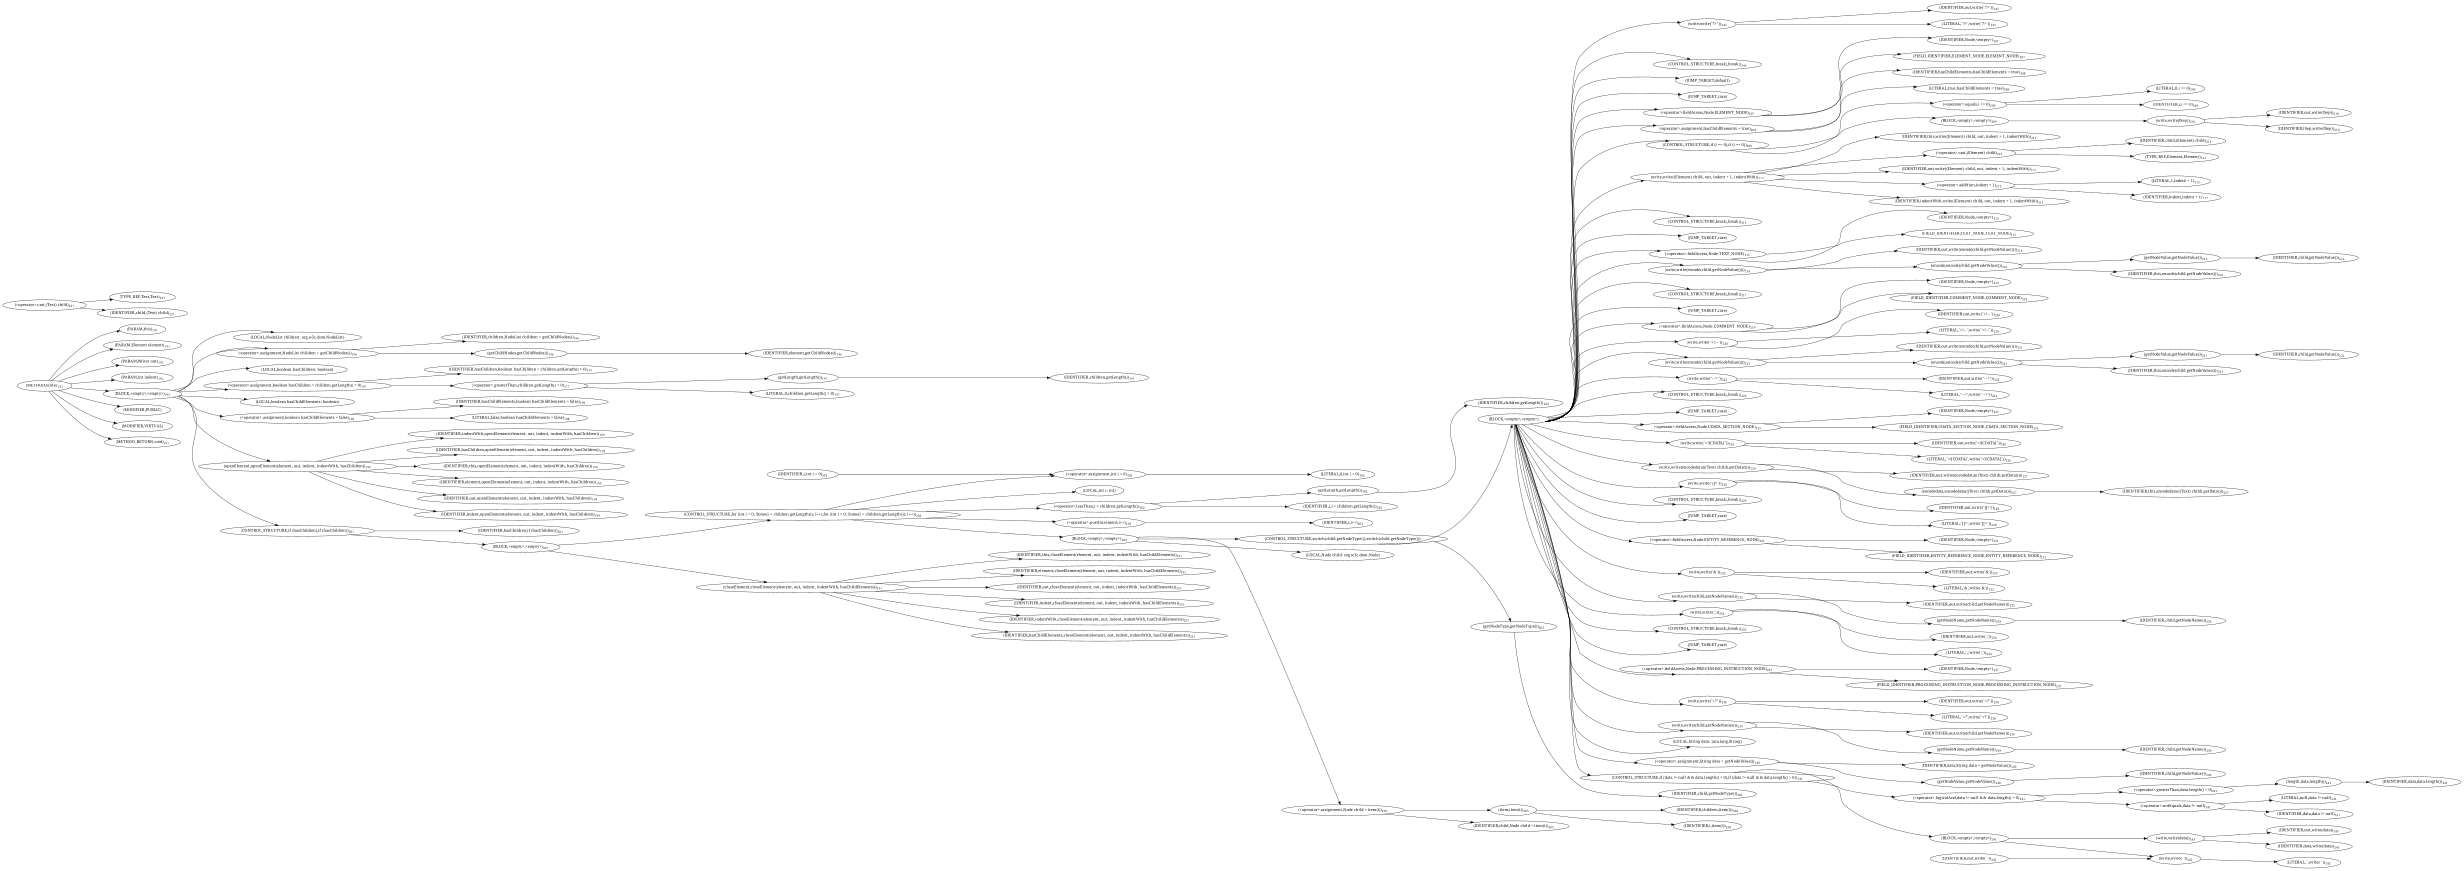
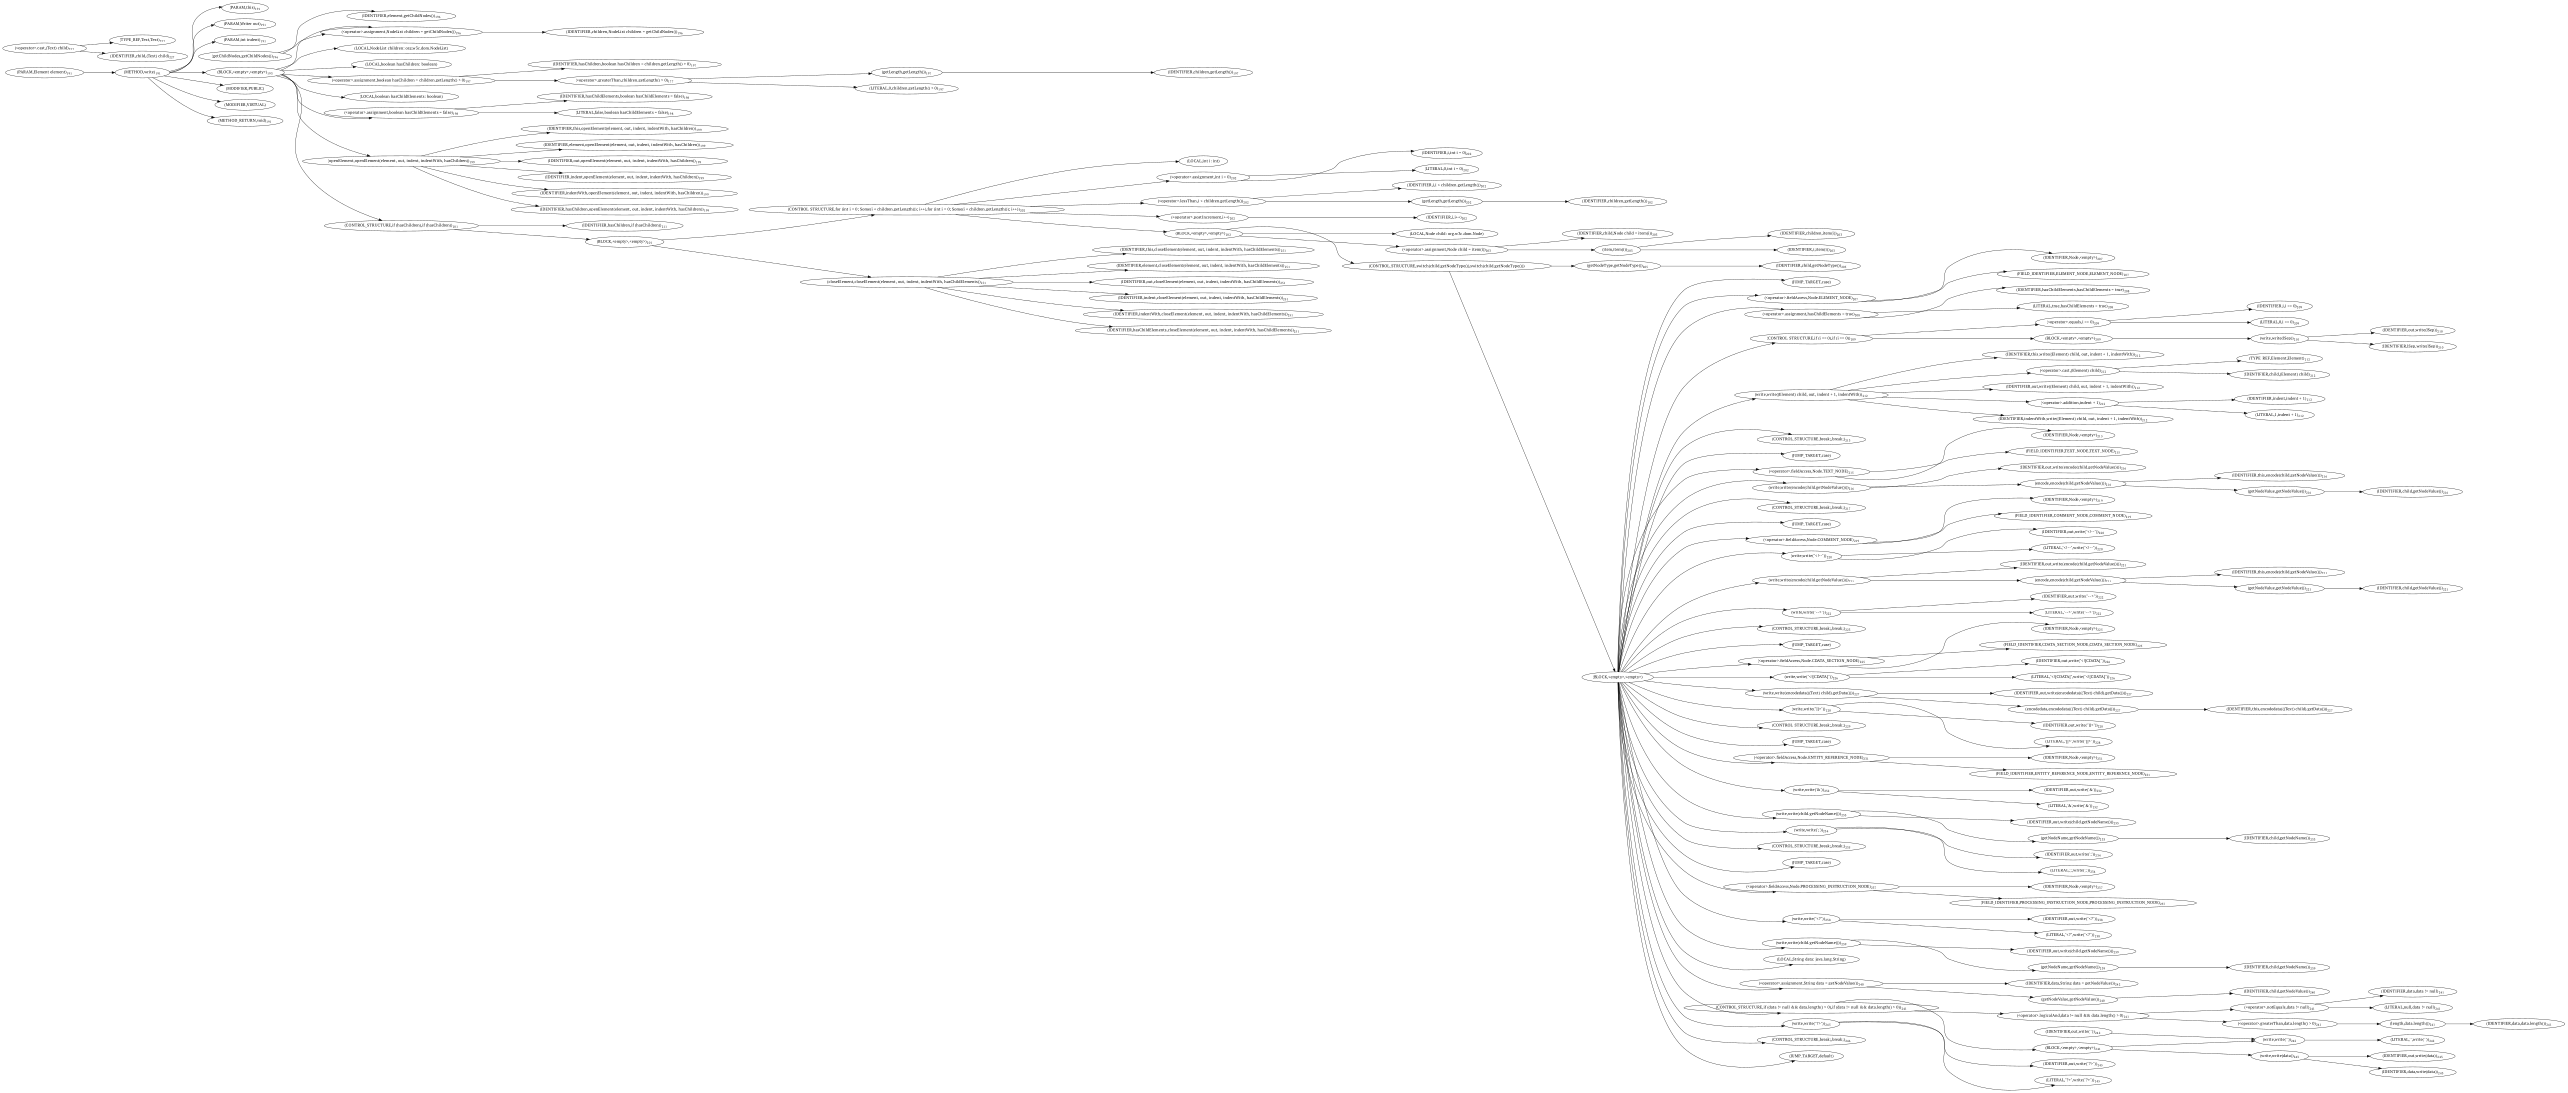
(425, 354) -> (310, 38)
(79, 362) -> (98, 73)
(1753, 467) -> (1857, 693)
(944, 474) -> (1328, 171)
(561, 530) -> (664, 225)
(2014, 765) -> (2118, 983)
